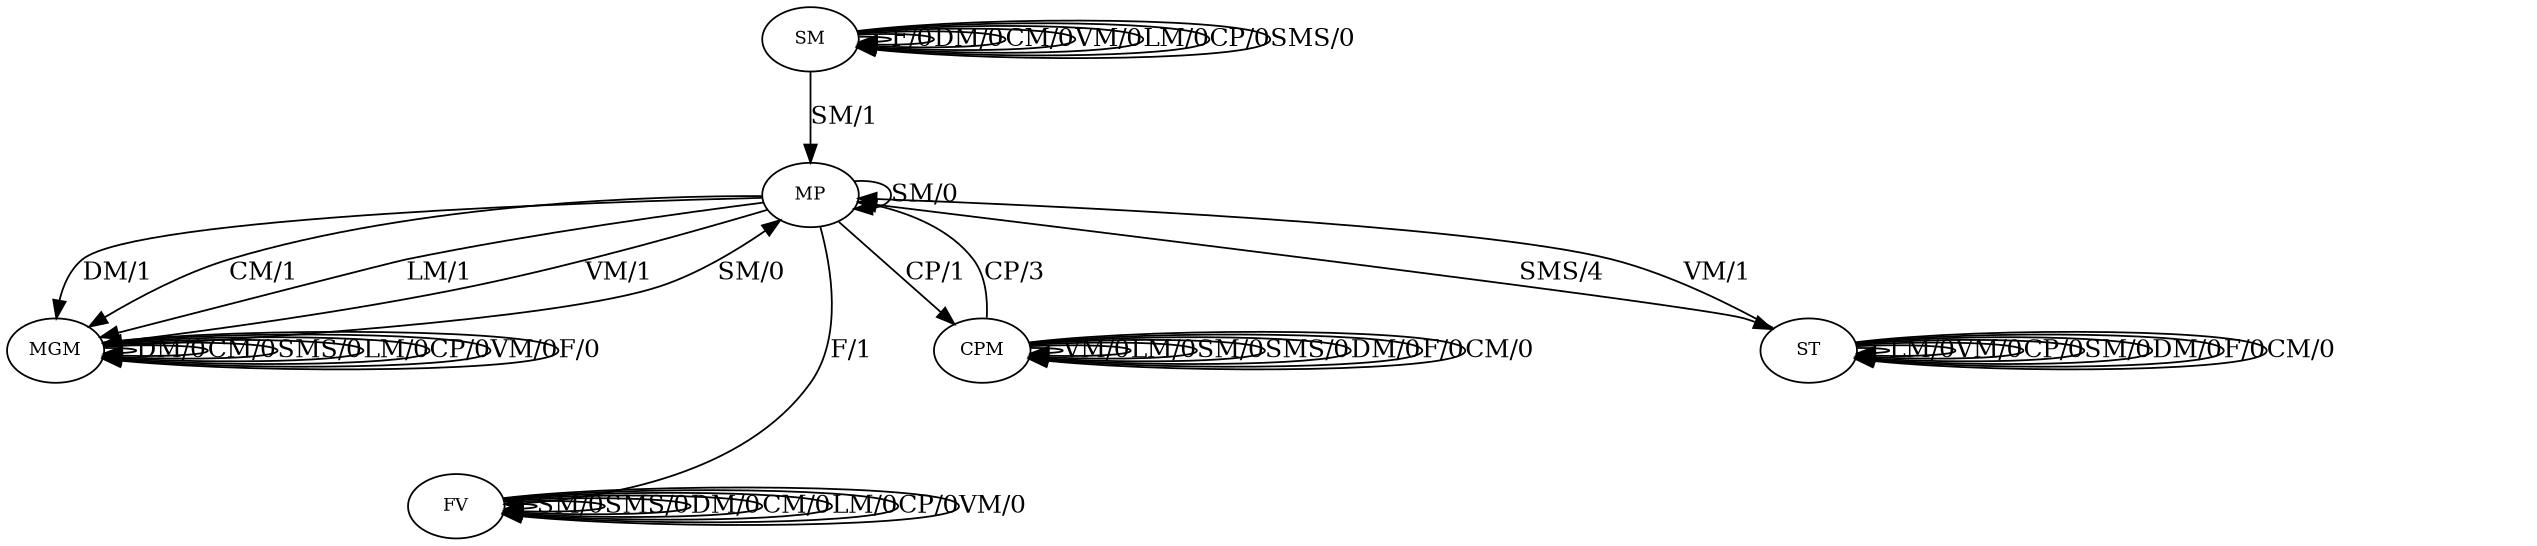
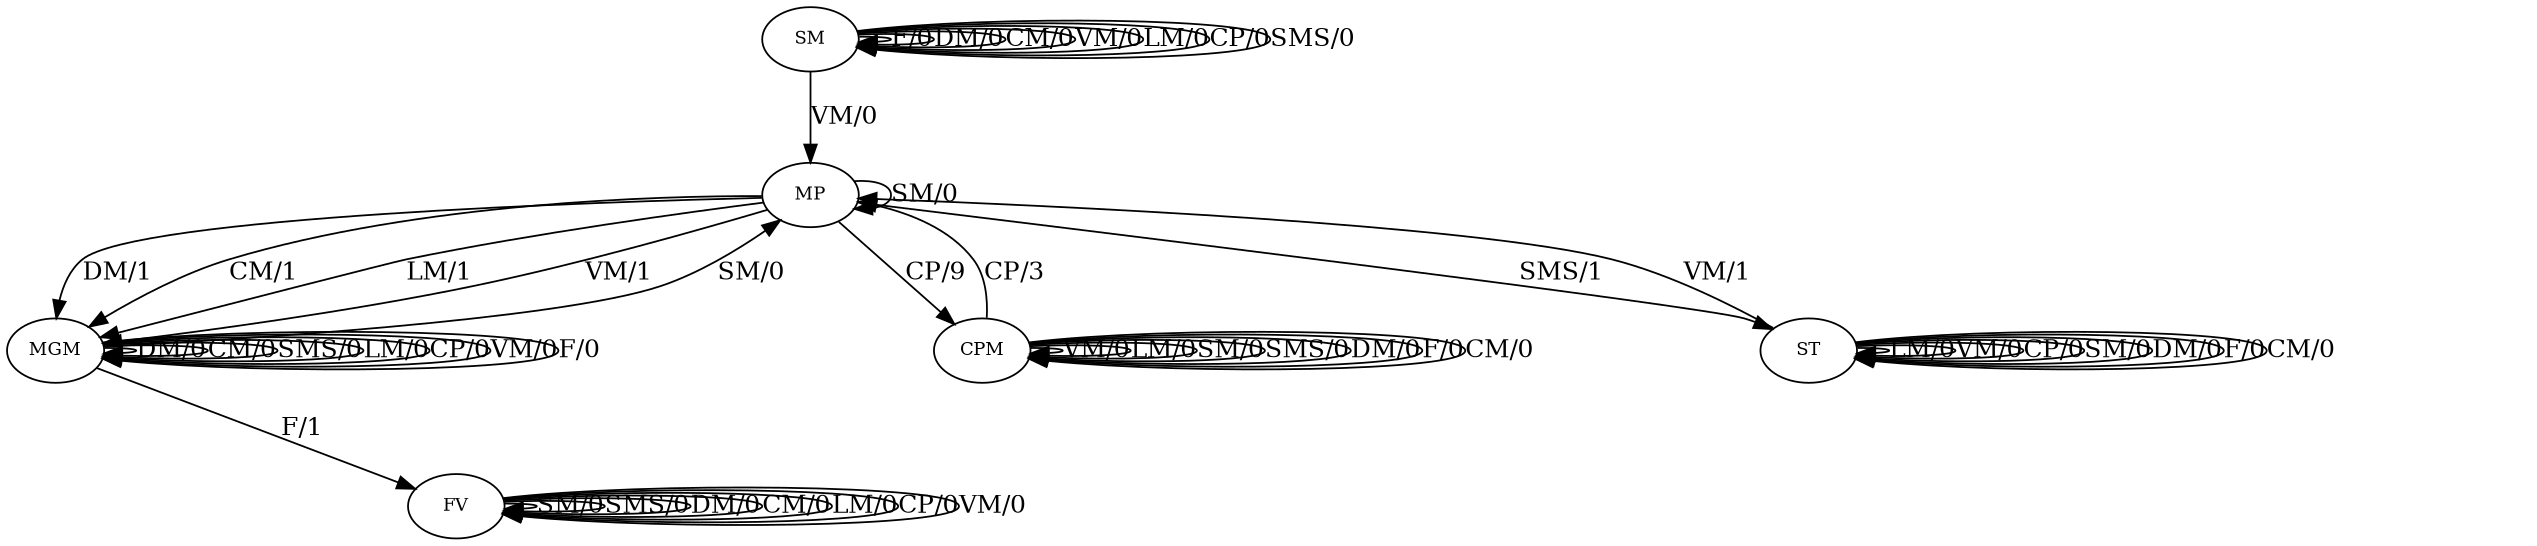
(844, 117) -> (844, 117)
(936, 273) -> (936, 273)
(1562, 273) -> (1562, 273)
(752, 437) -> (248, 425)
